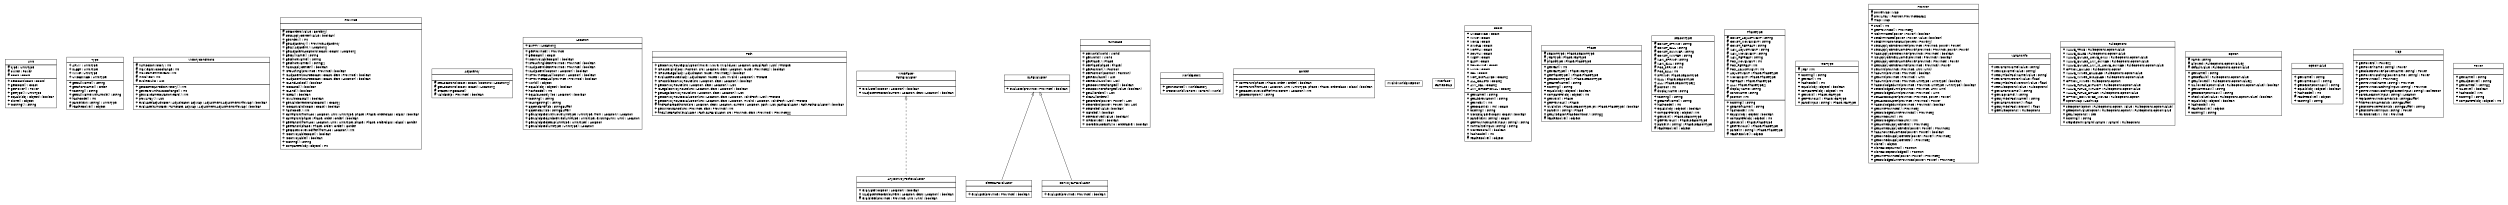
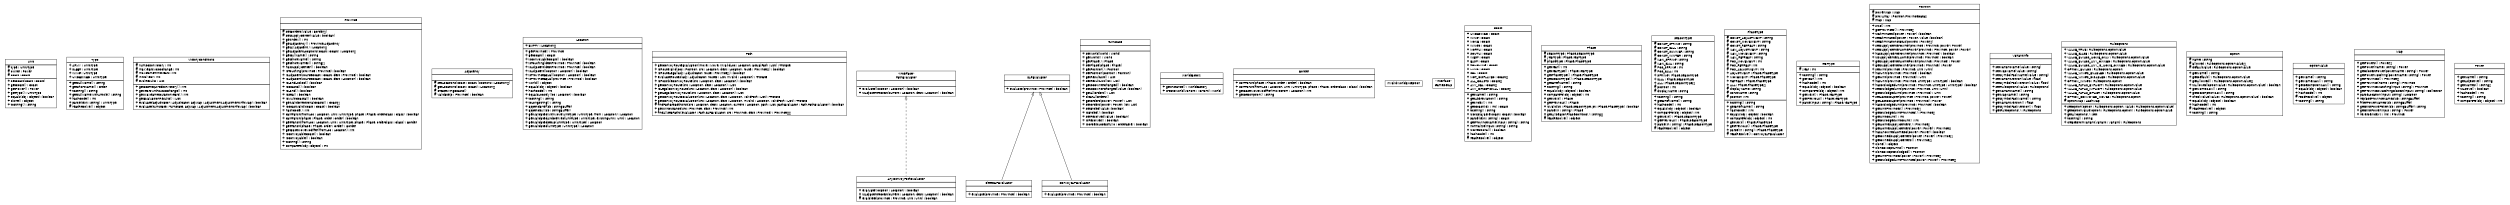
(1480, 46) -> (1479, 46)
(150, 99) -> (158, 99)
(1745, 134) -> (1755, 134)
